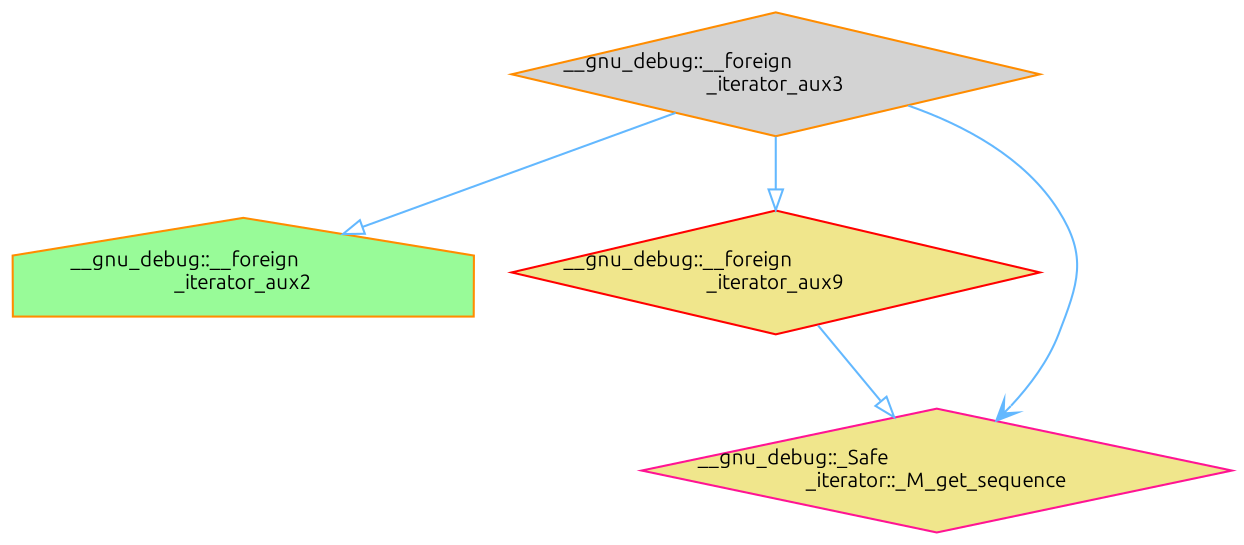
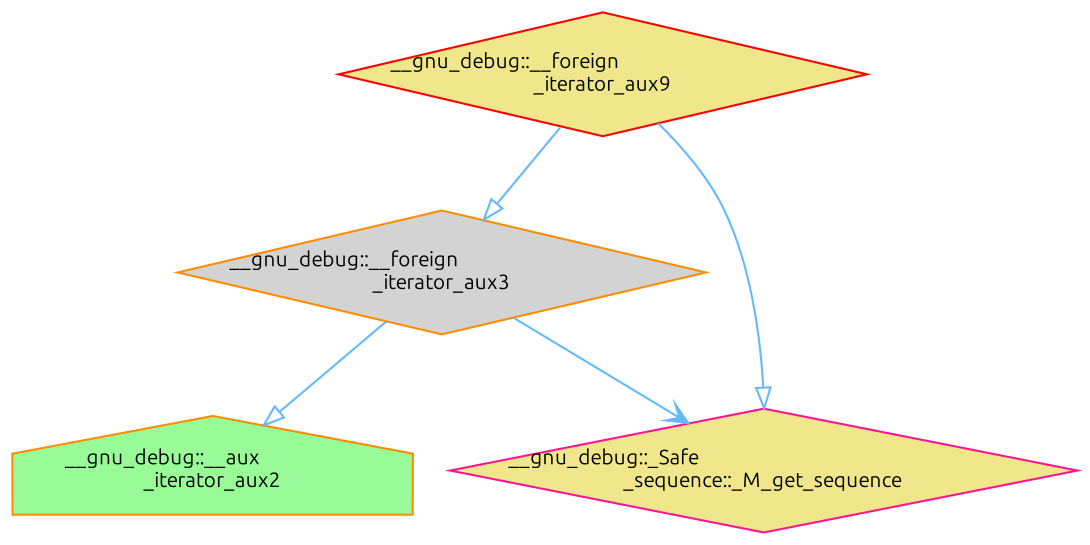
(776, 163) -> (529, 166)
(243, 272) -> (213, 471)
(937, 471) -> (764, 471)
